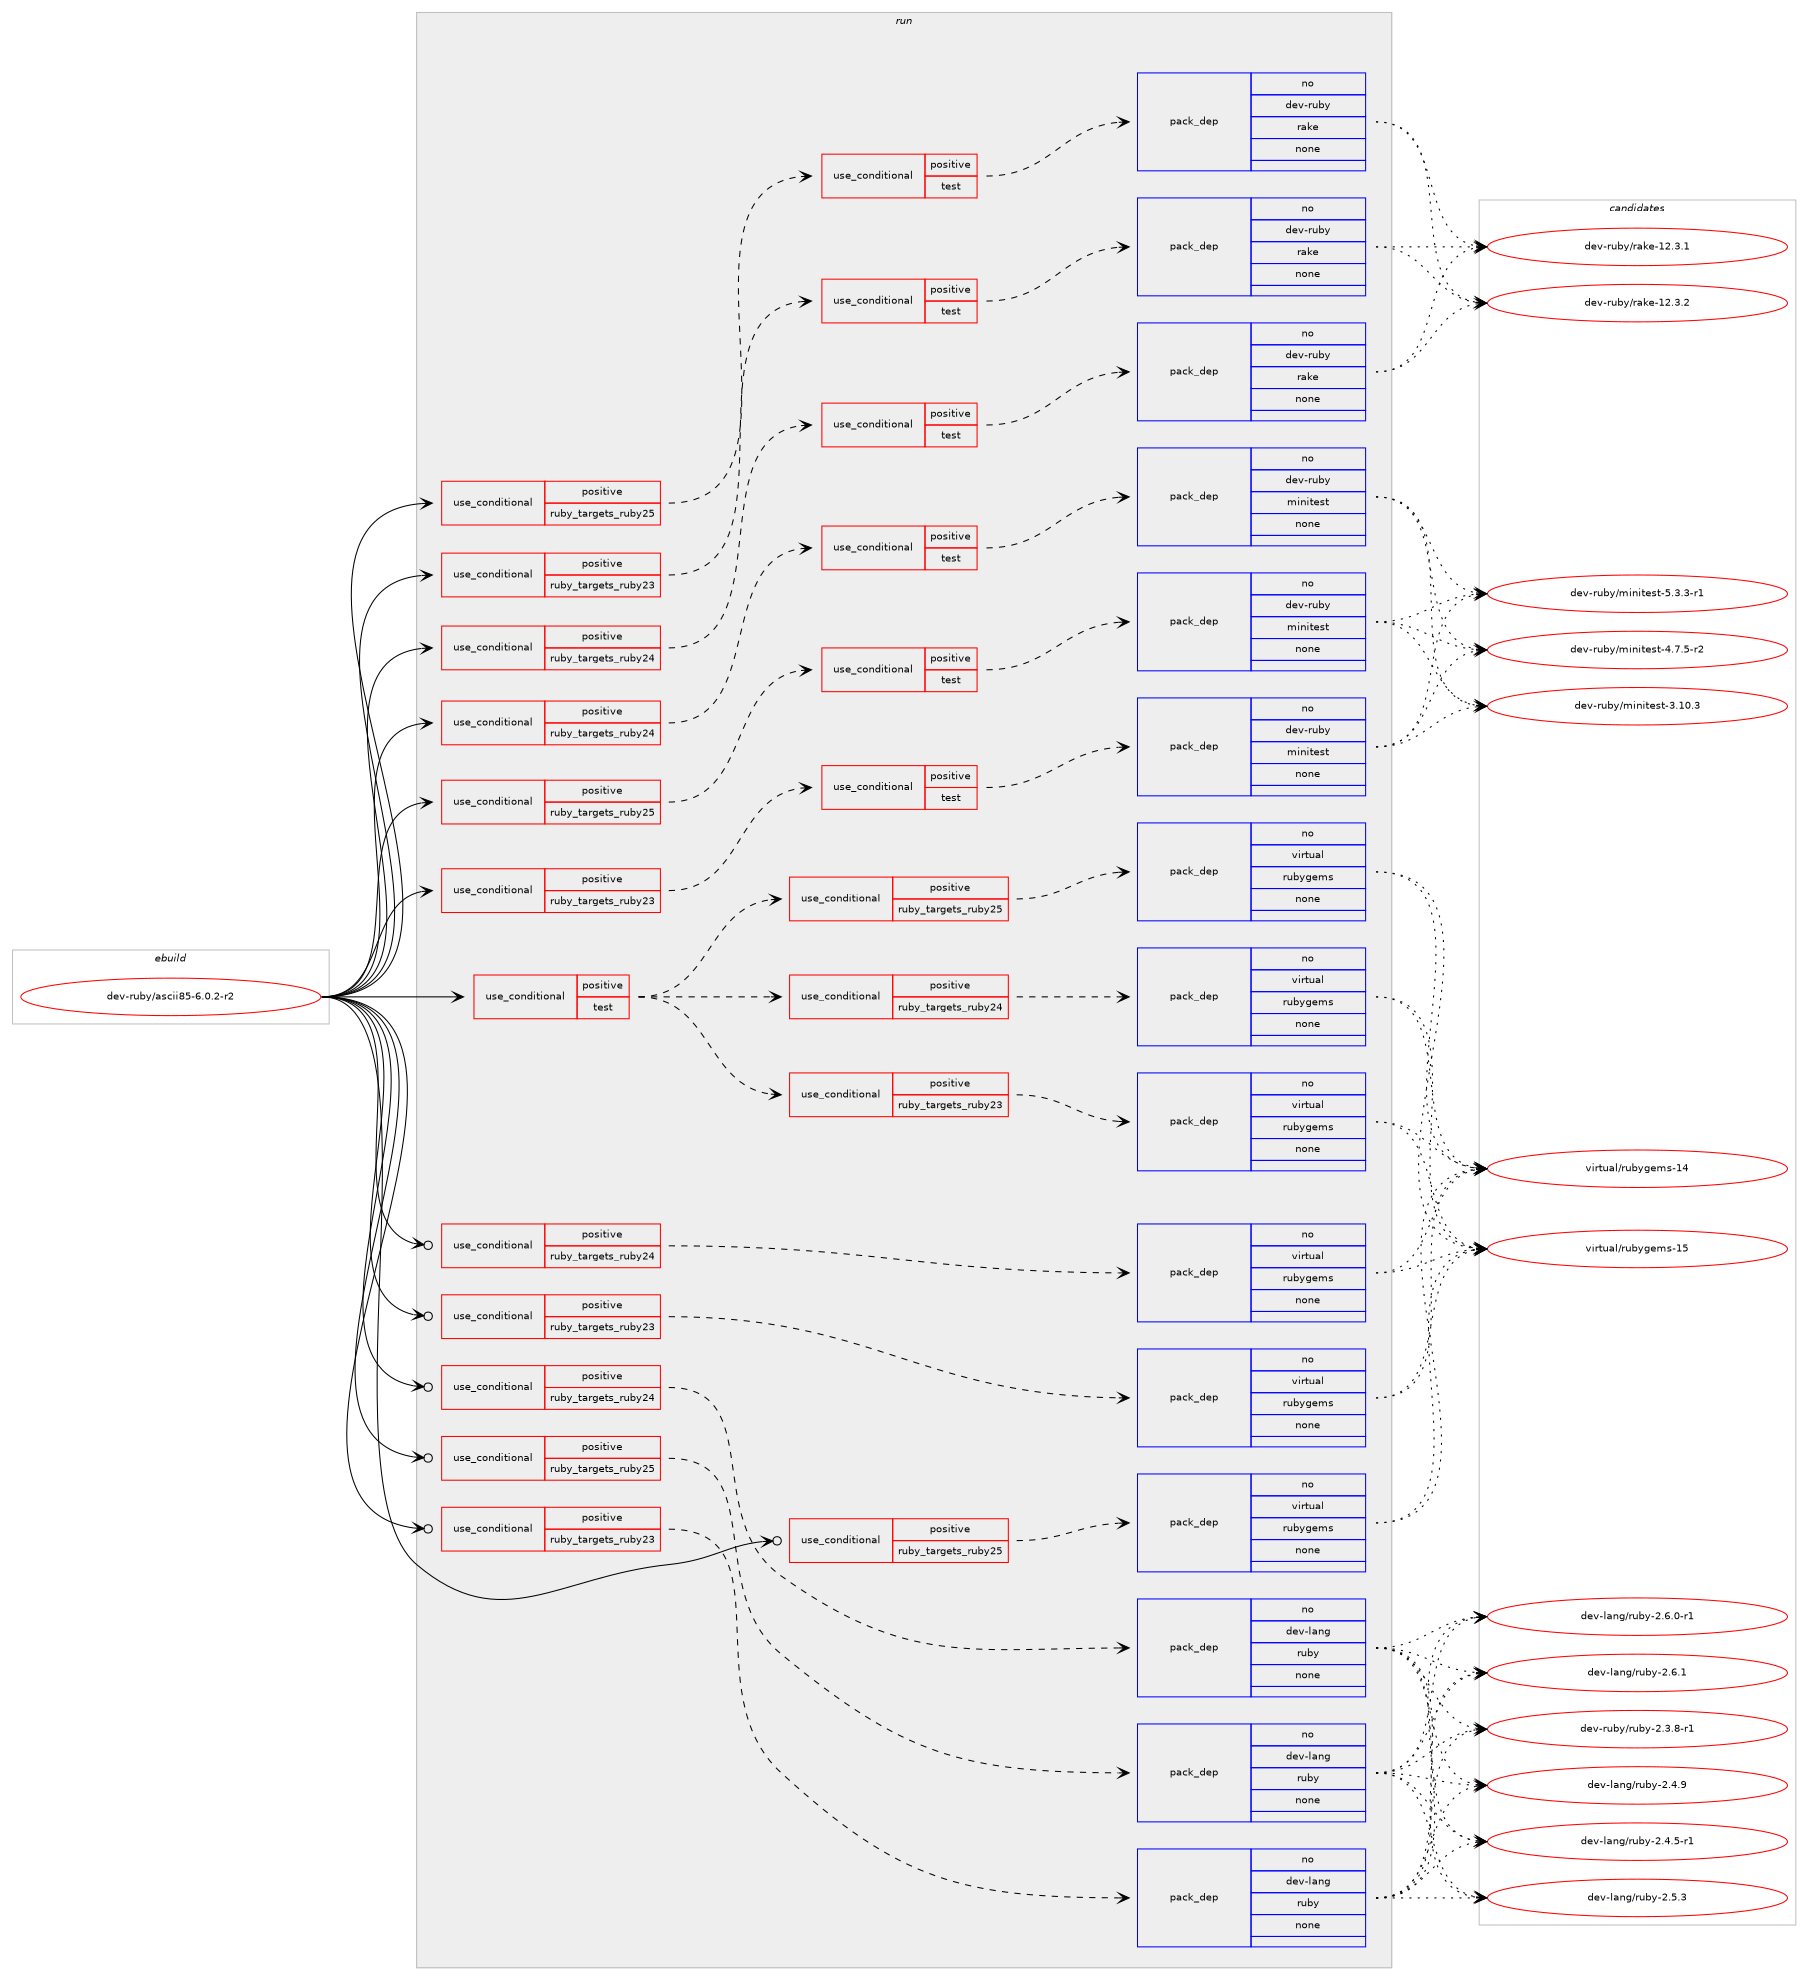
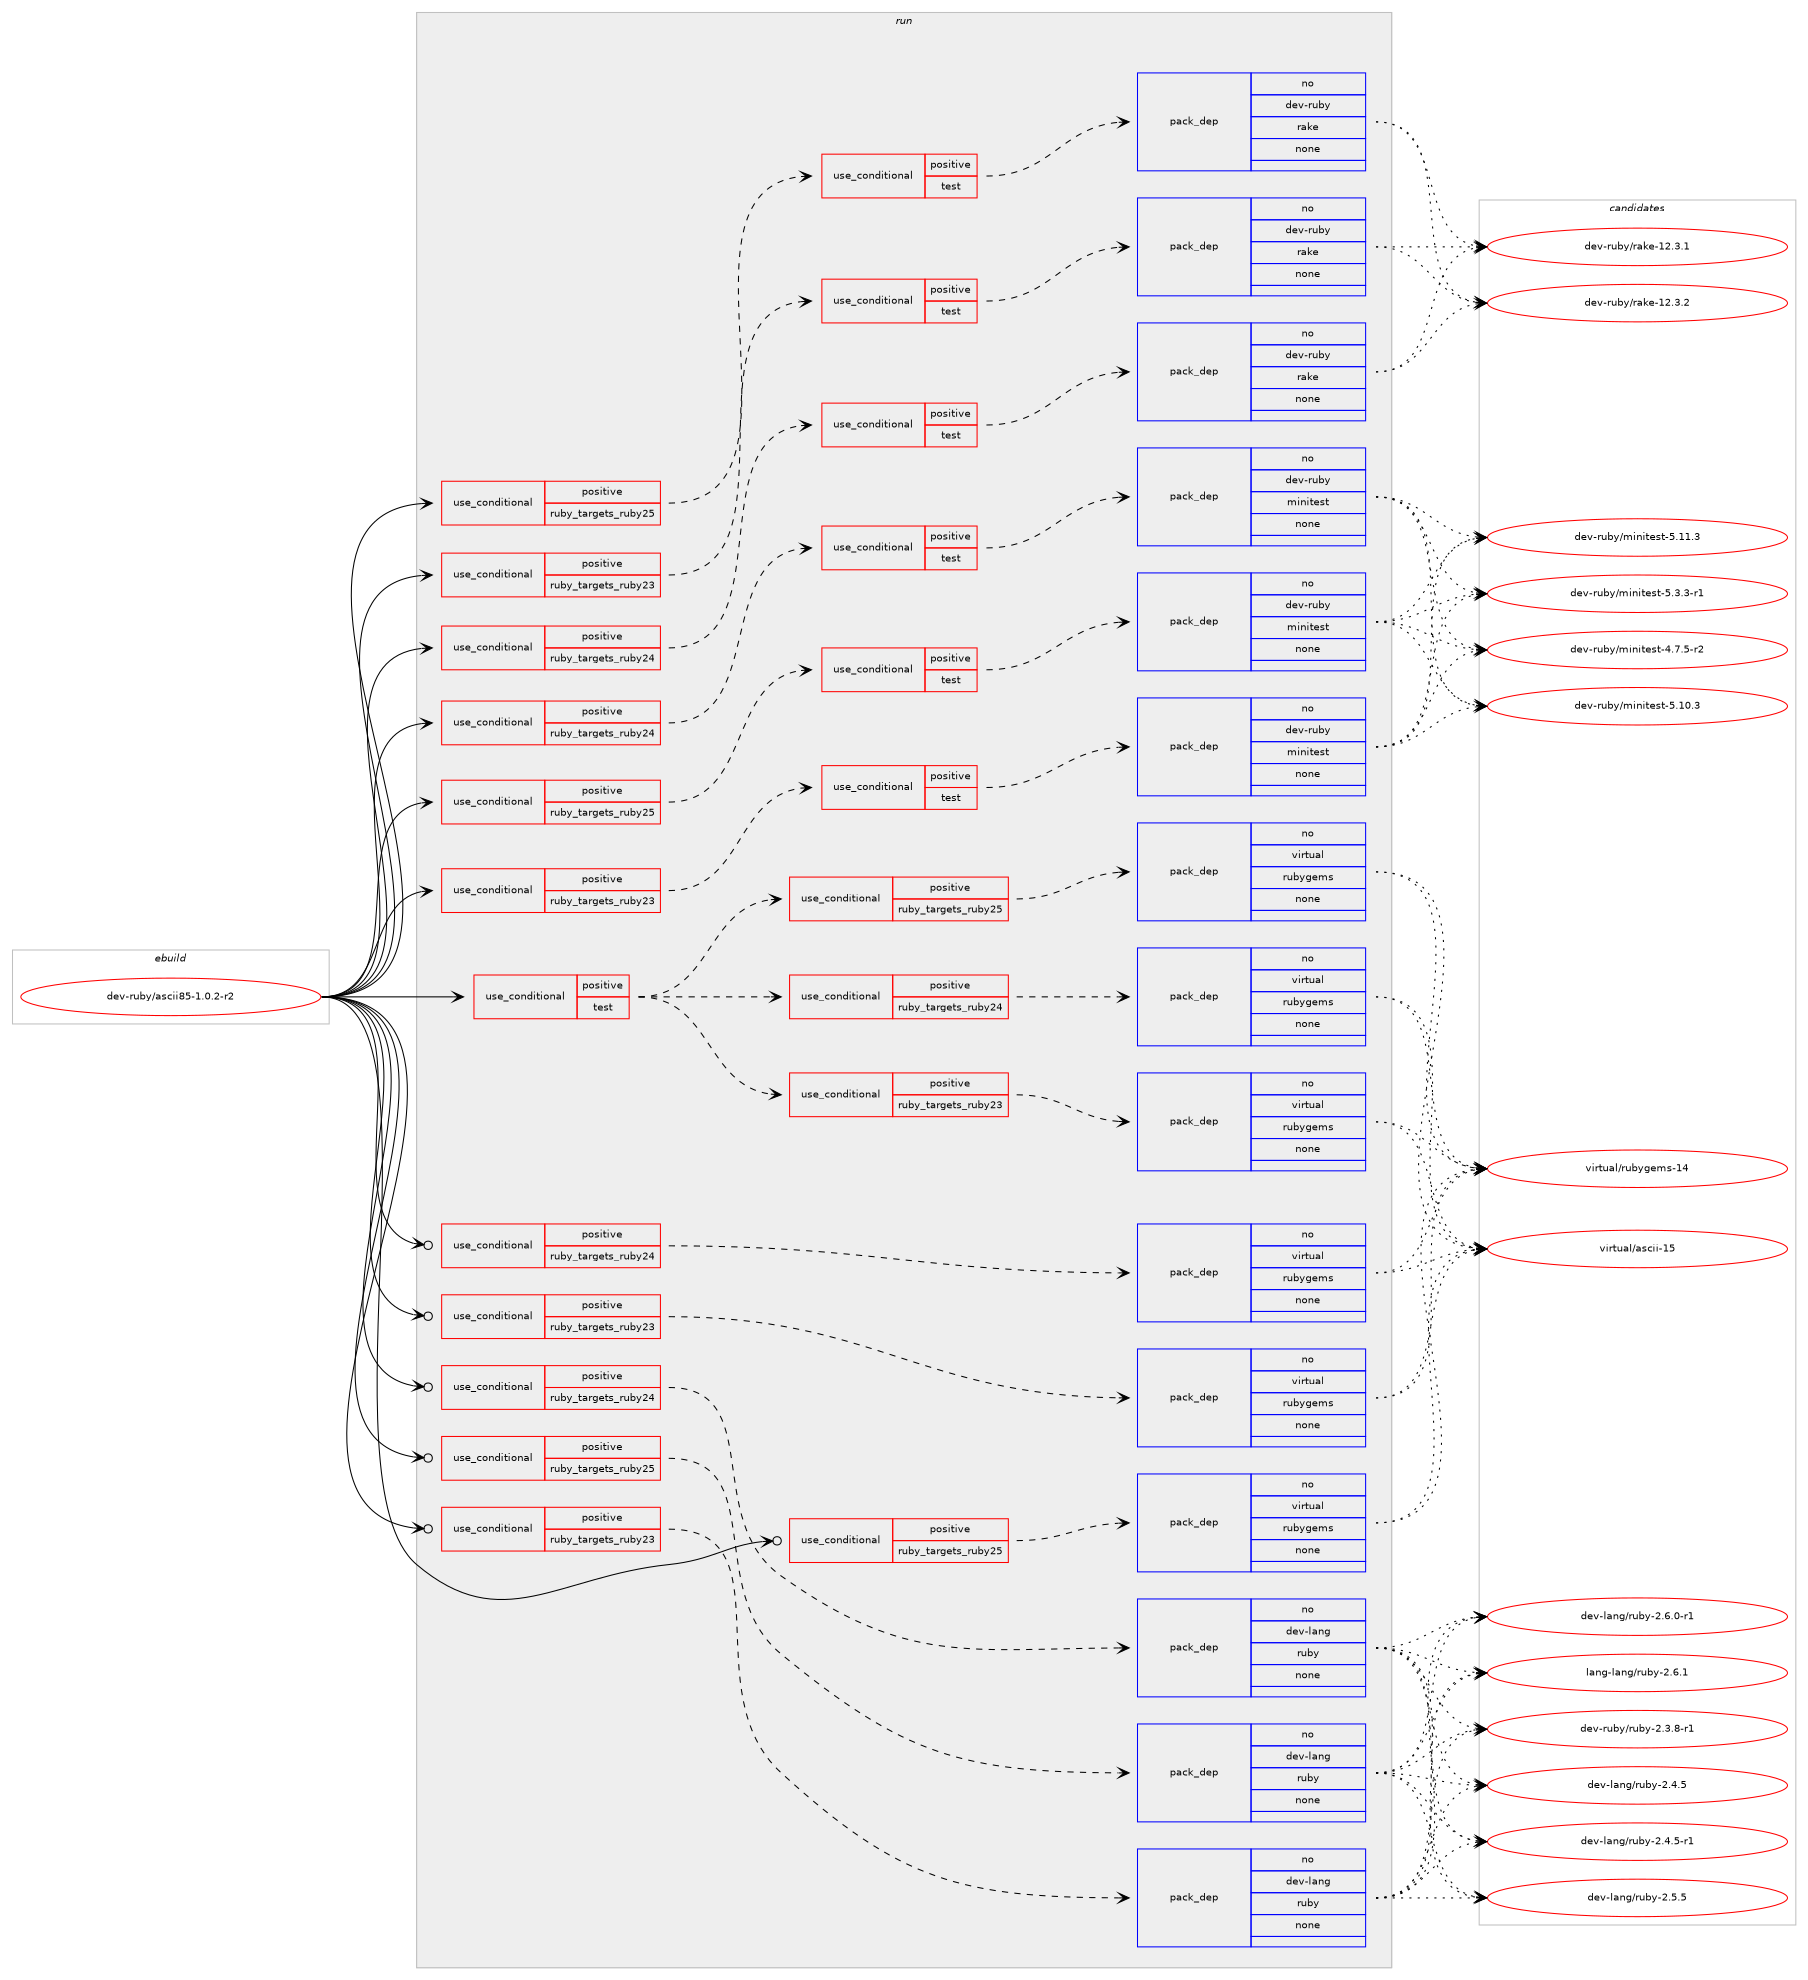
none -> (1638, 538)
(1638, 706) -> (1638, 706)
(171, 997) -> (171, 997)
(1638, 1249) -> (1638, 1249)
(1638, 1673) -> (1638, 1673)
(1638, 1785) -> (1638, 1785)
(1638, 1898) -> (1638, 1898)
